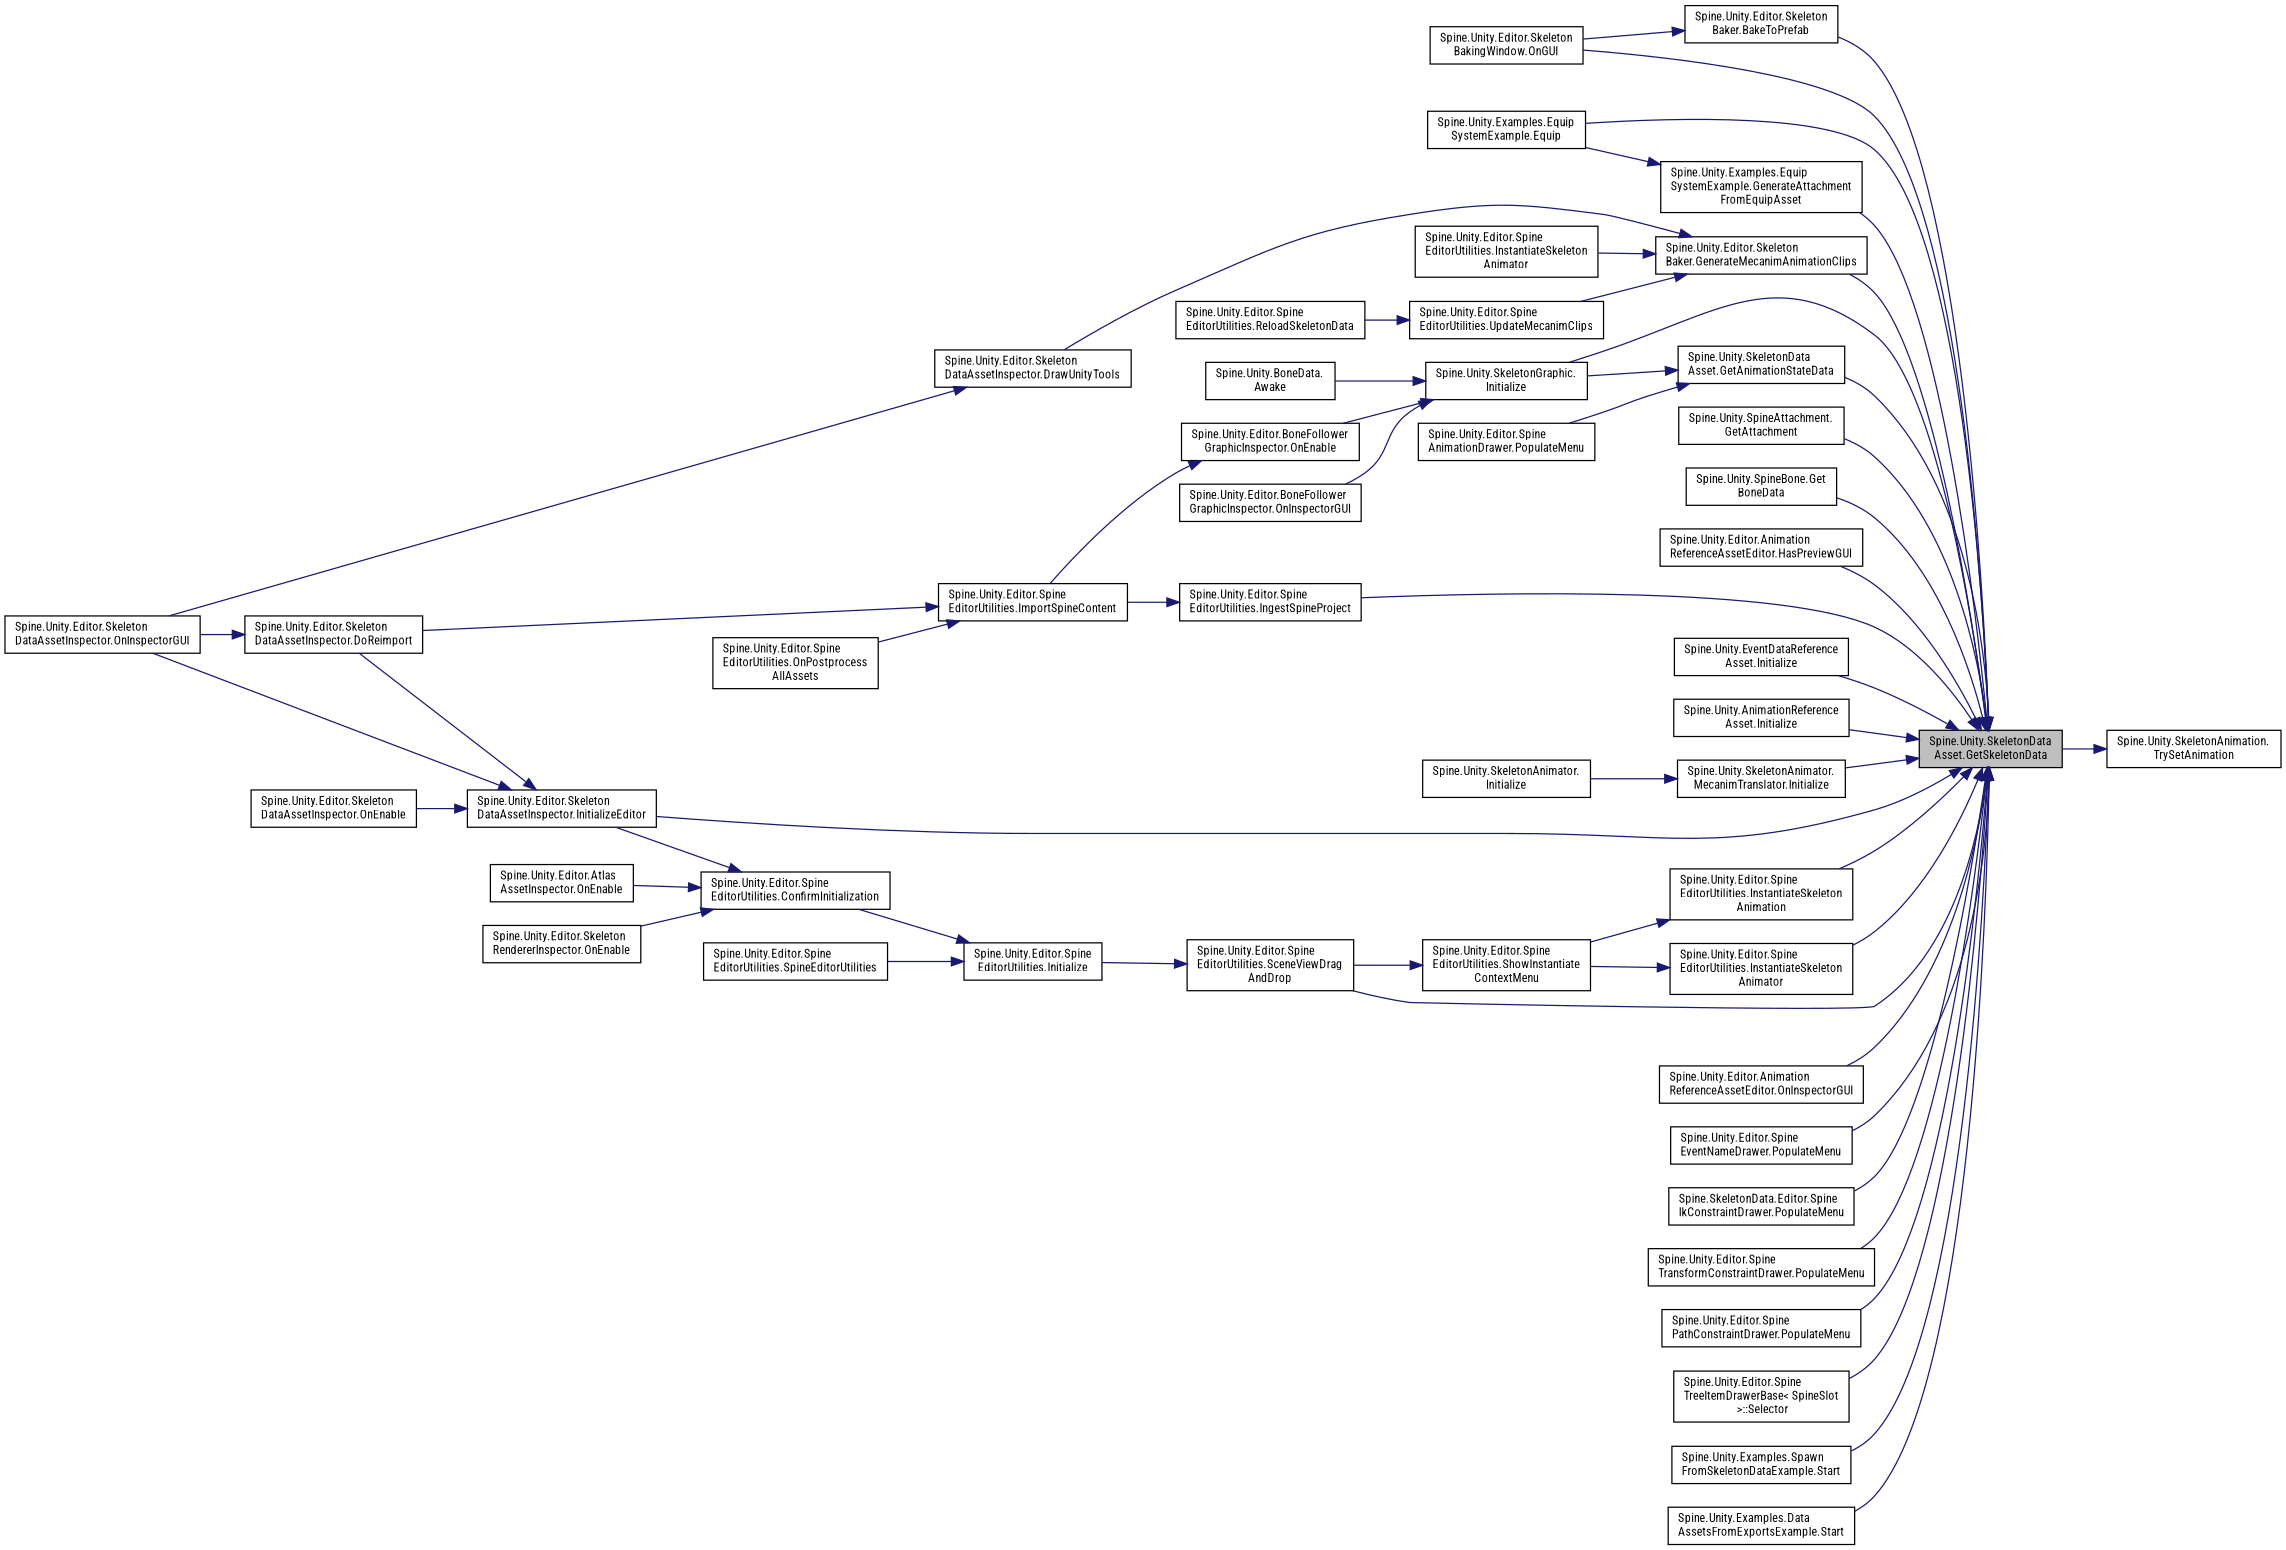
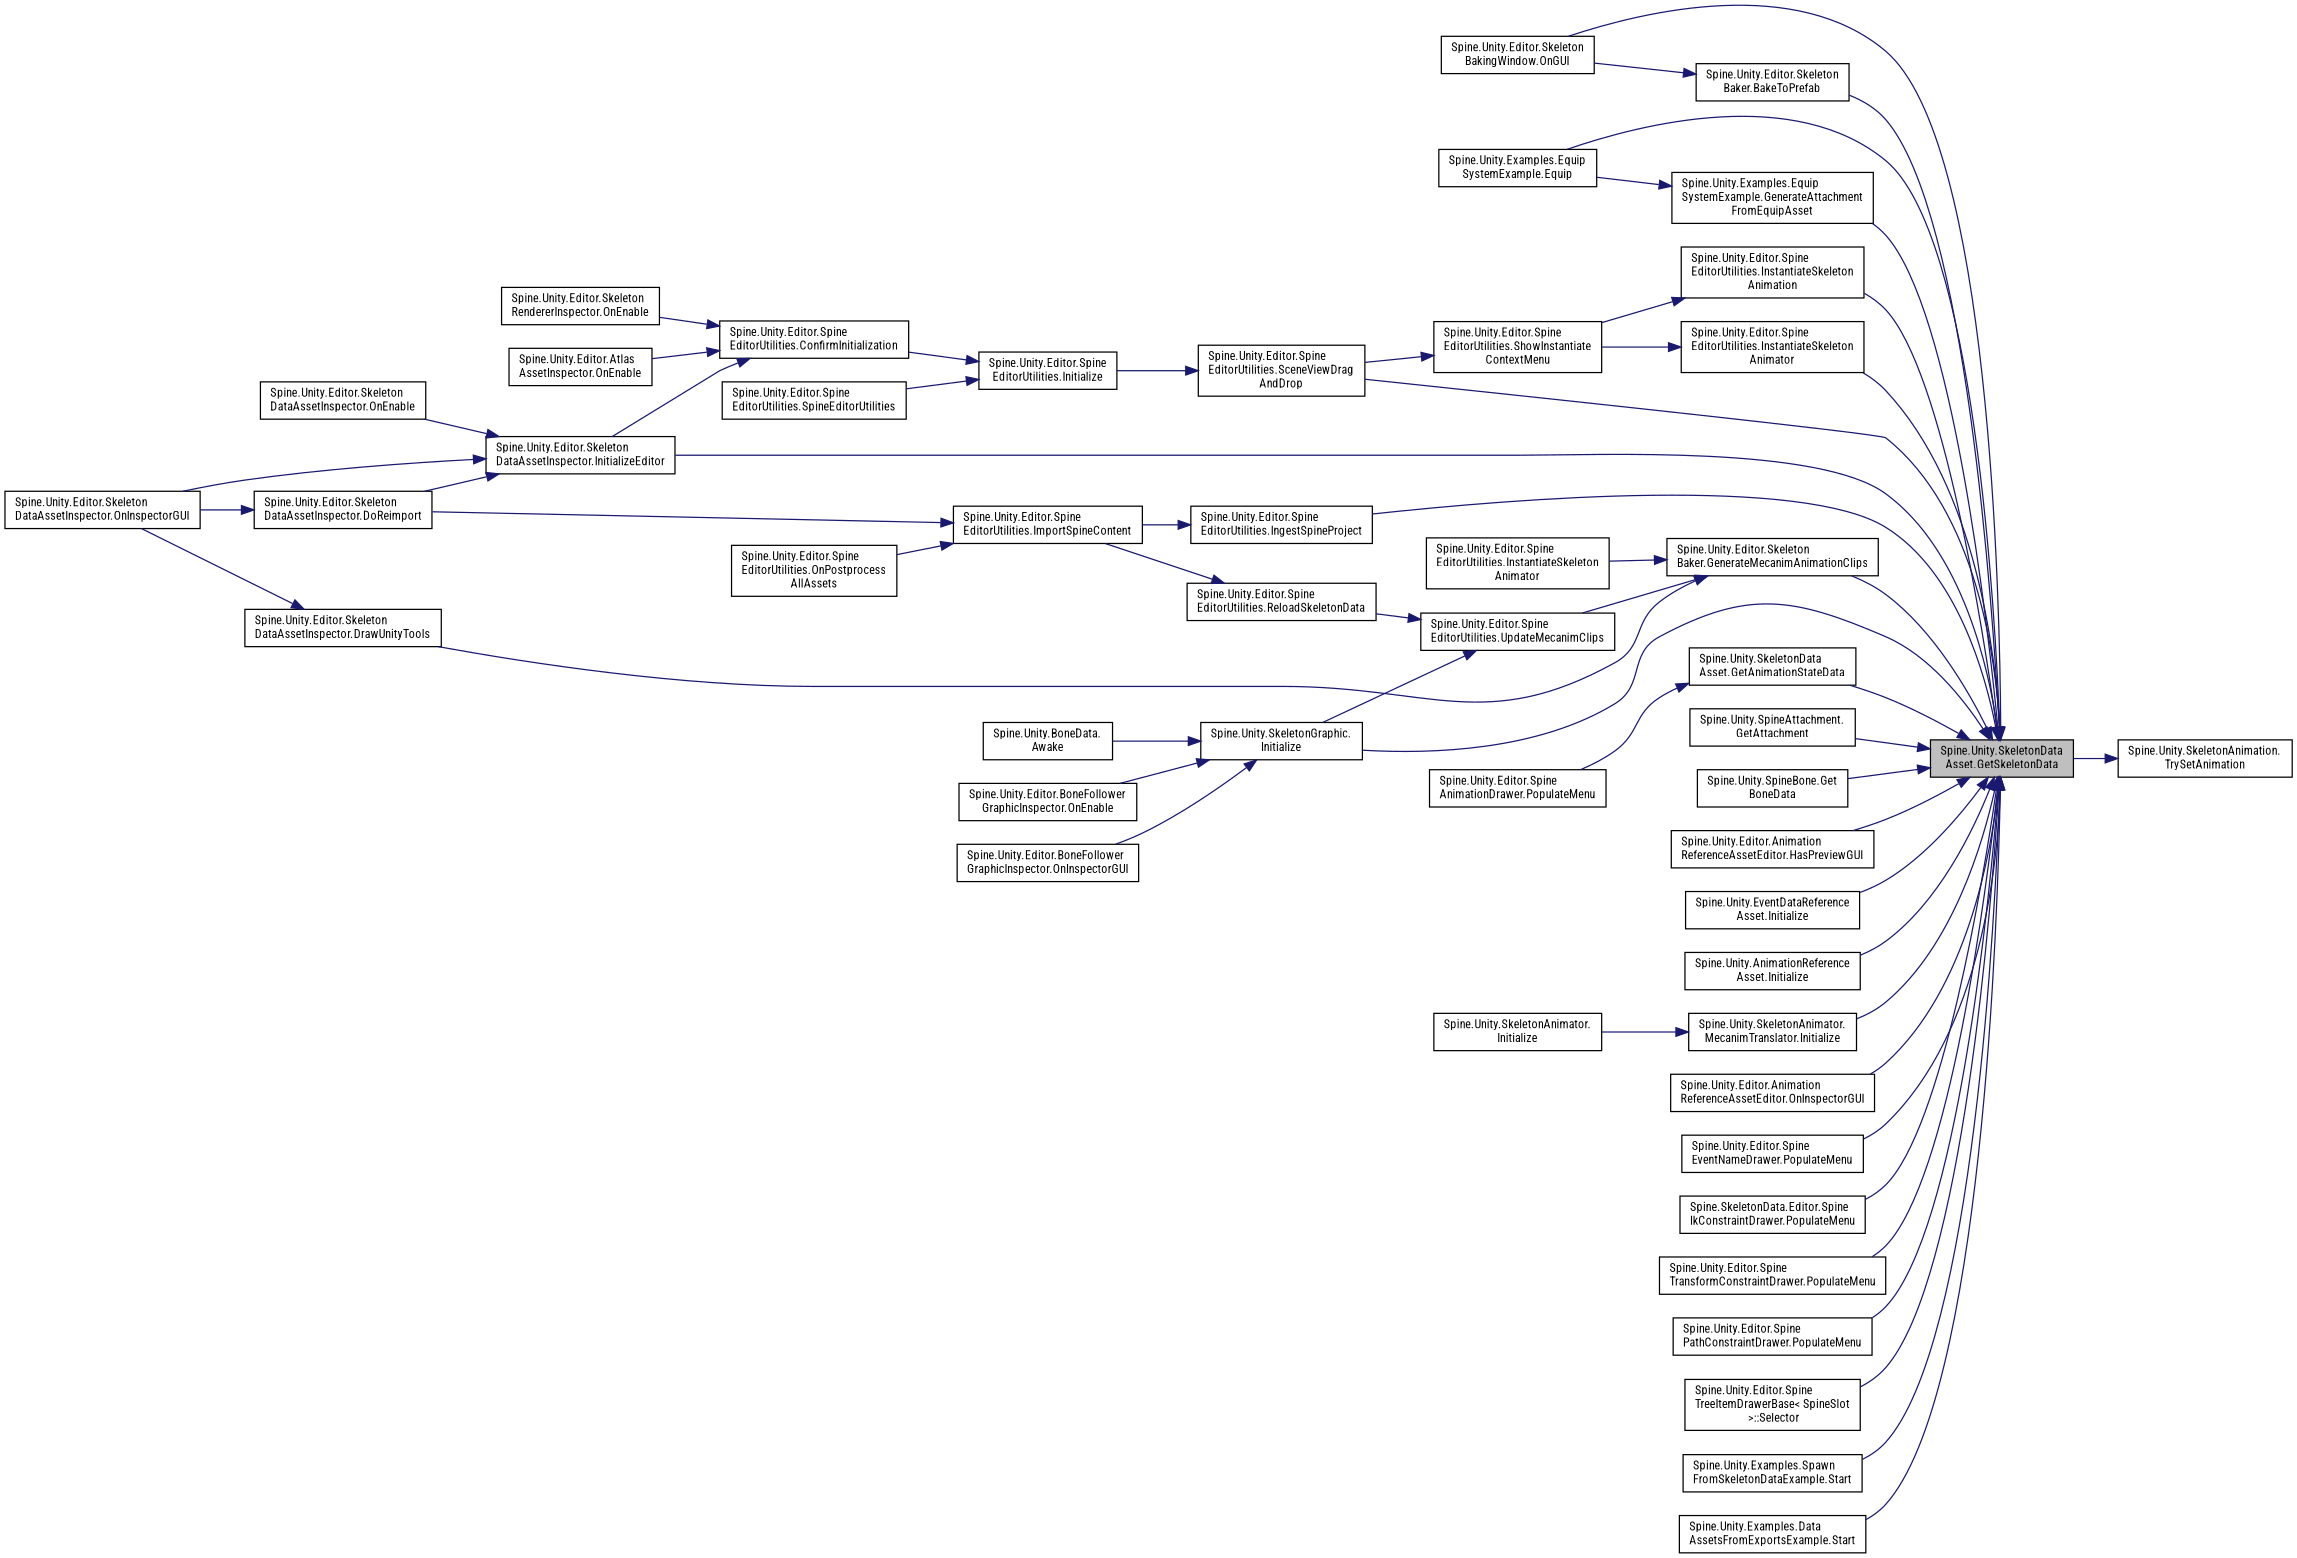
(1626, 373) -> (1397, 687)
(1115, 518) -> (1159, 561)
